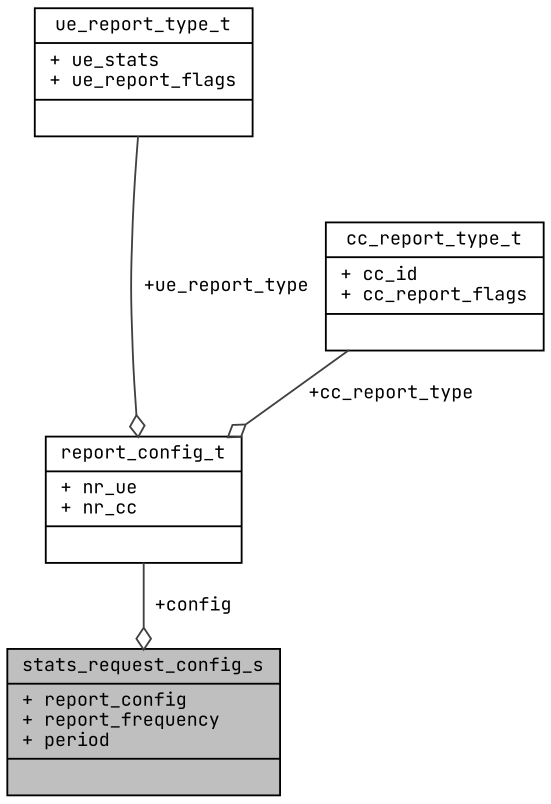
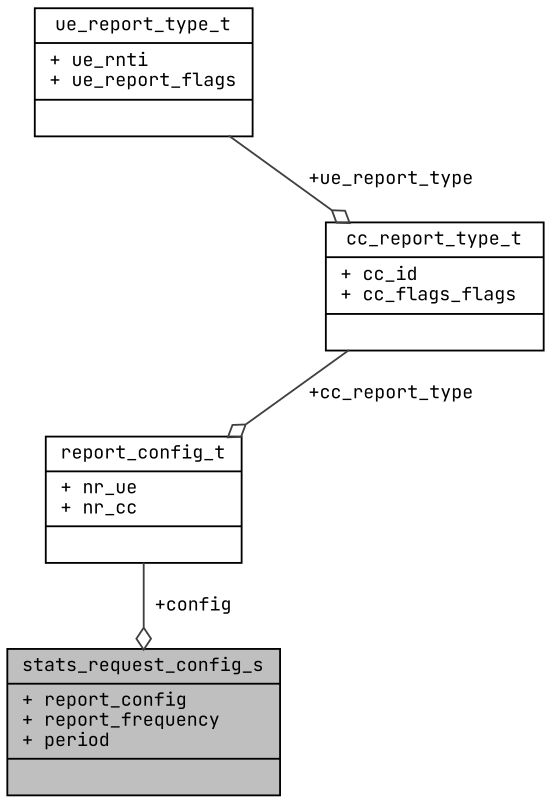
(105, 60) -> (100, 60)
(131, 276) -> (280, 173)
(435, 295) -> (429, 295)
